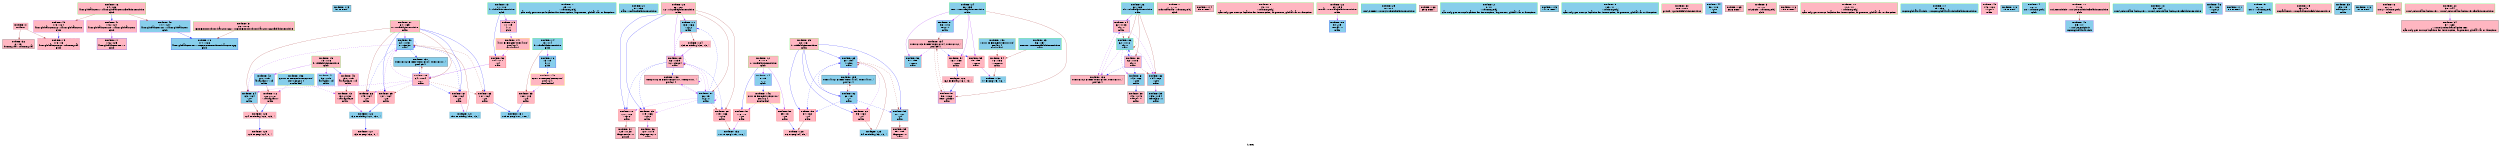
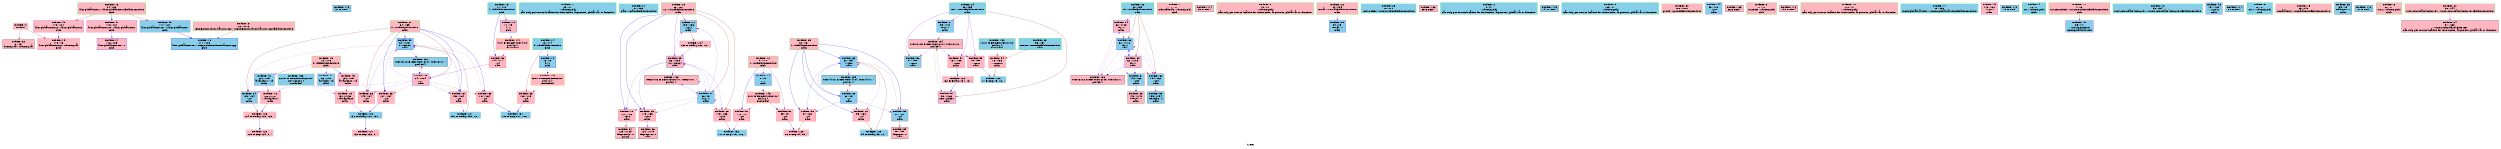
(2235, 8) -> (2235, 8)
(1125, 44) -> (1125, 44)
